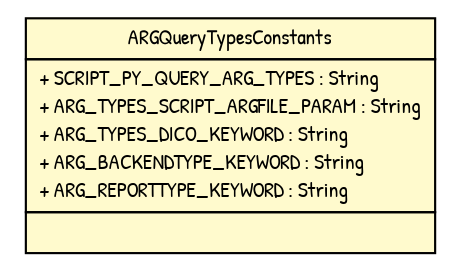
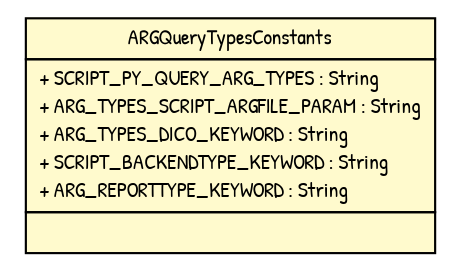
(202, 163) -> (214, 163)
